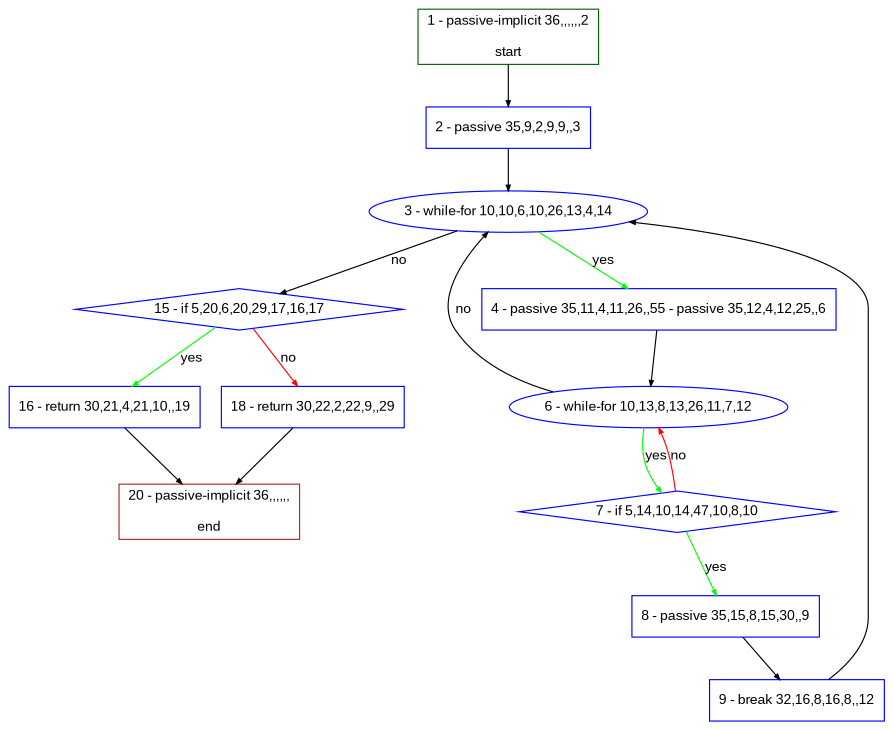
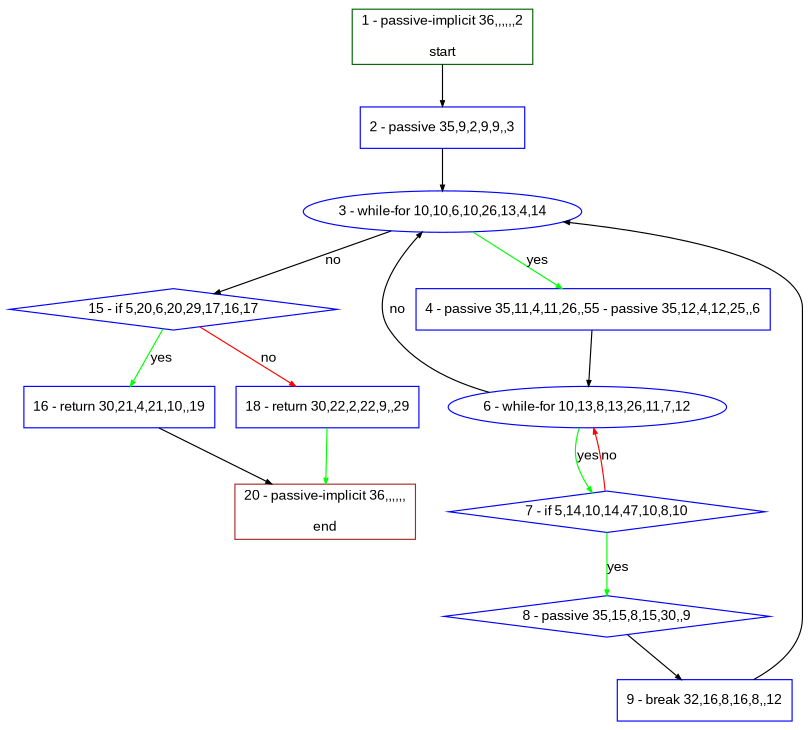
(267, 454) -> (326, 453)
(726, 616) -> (607, 616)
